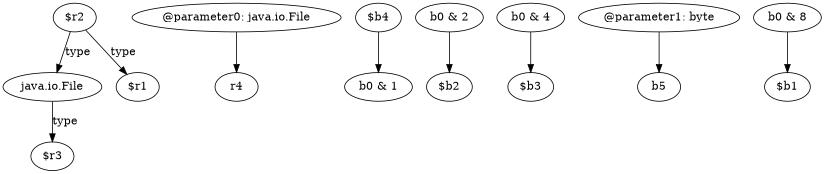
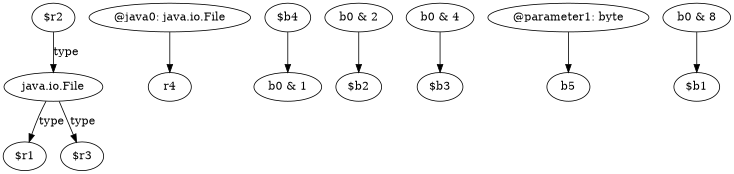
(237, 18) -> (170, 18)
(104, 49) -> (38, 117)
